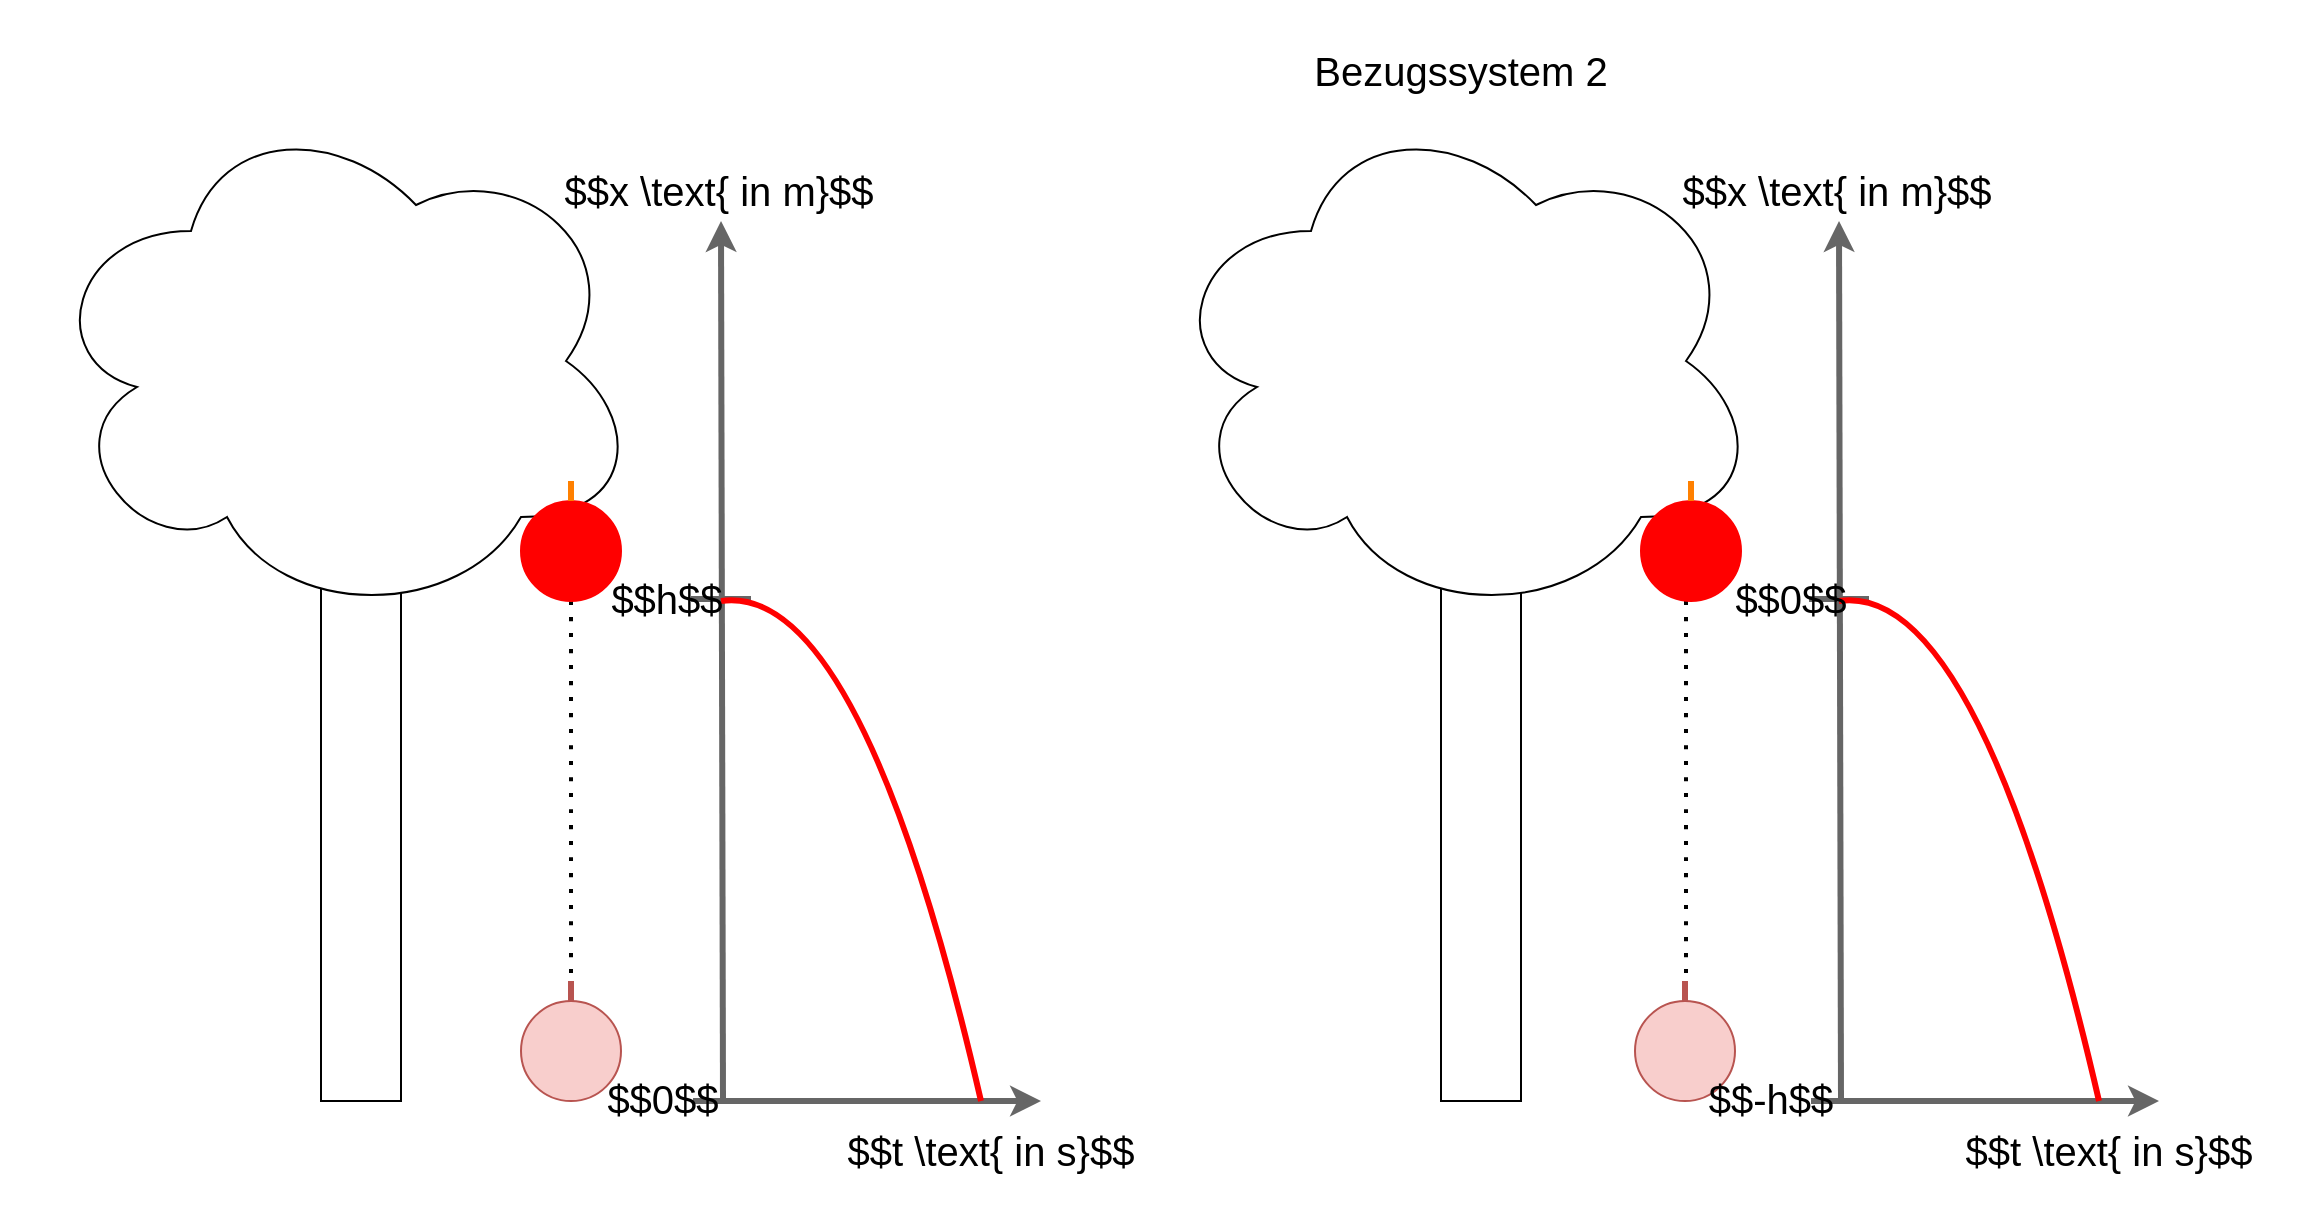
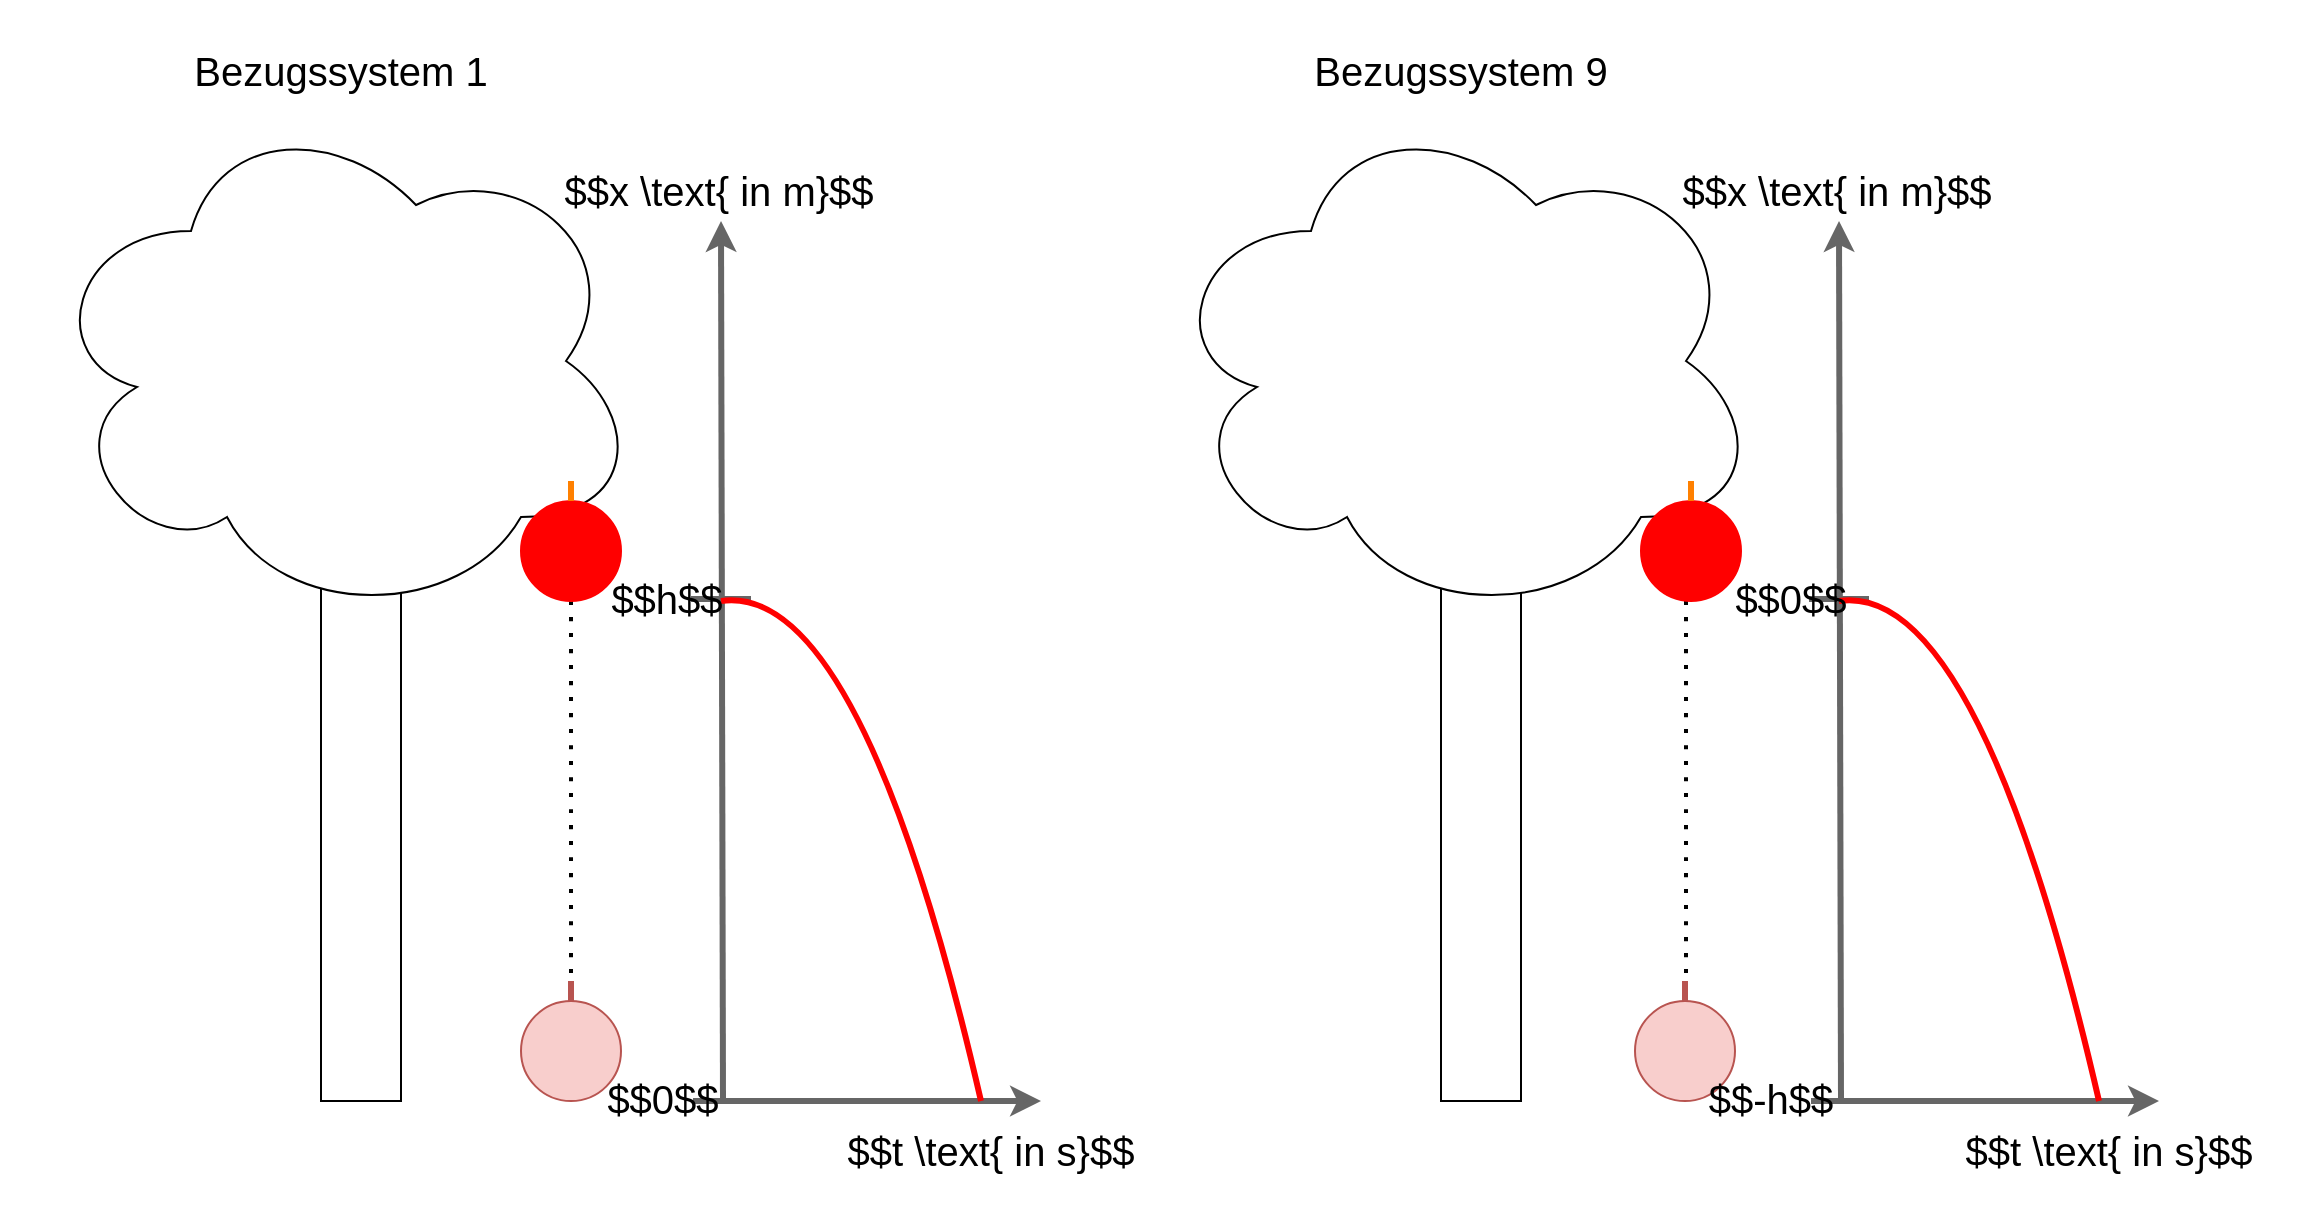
none -> (341, 71)
(1462, 71) -> (1462, 71)
